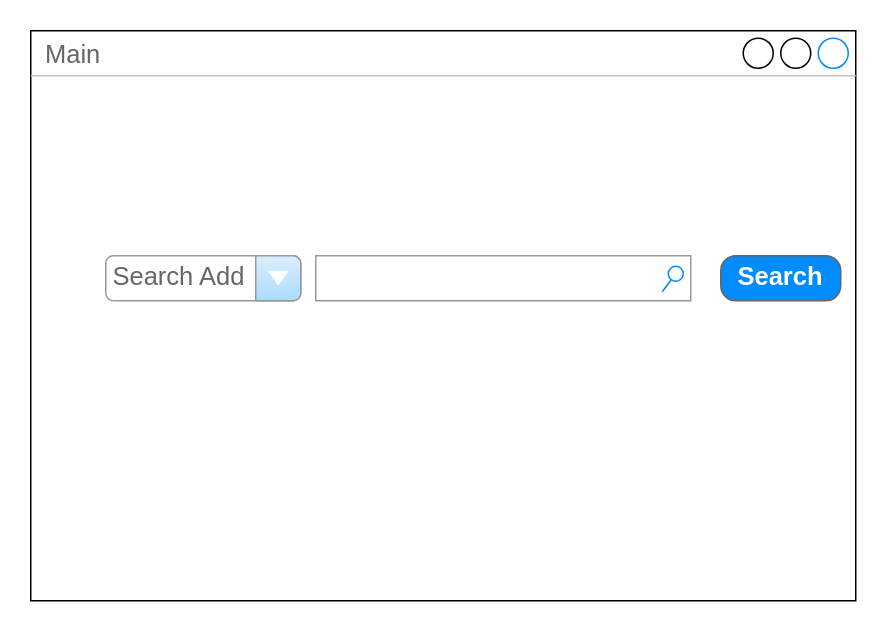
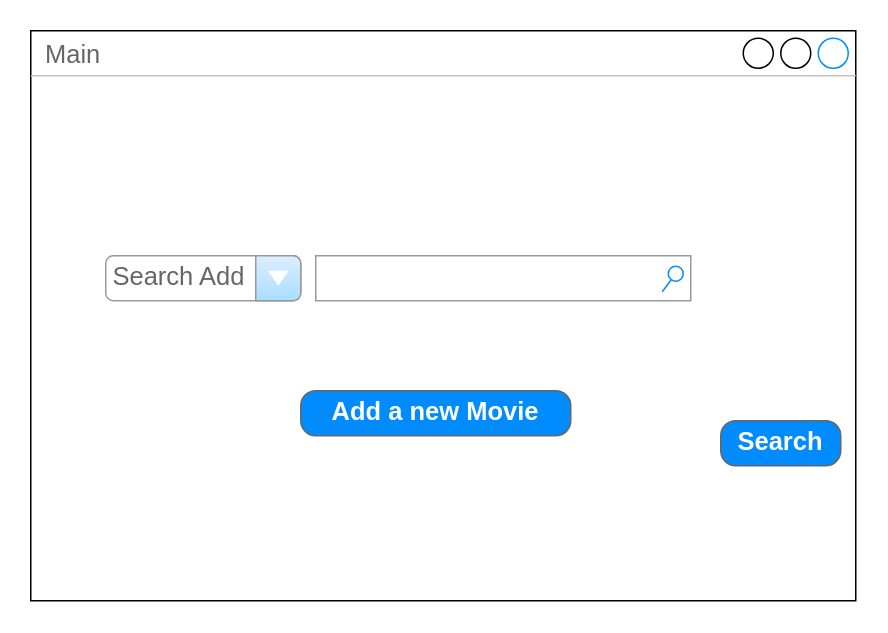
(781, 278) -> (781, 443)
none -> (436, 413)
